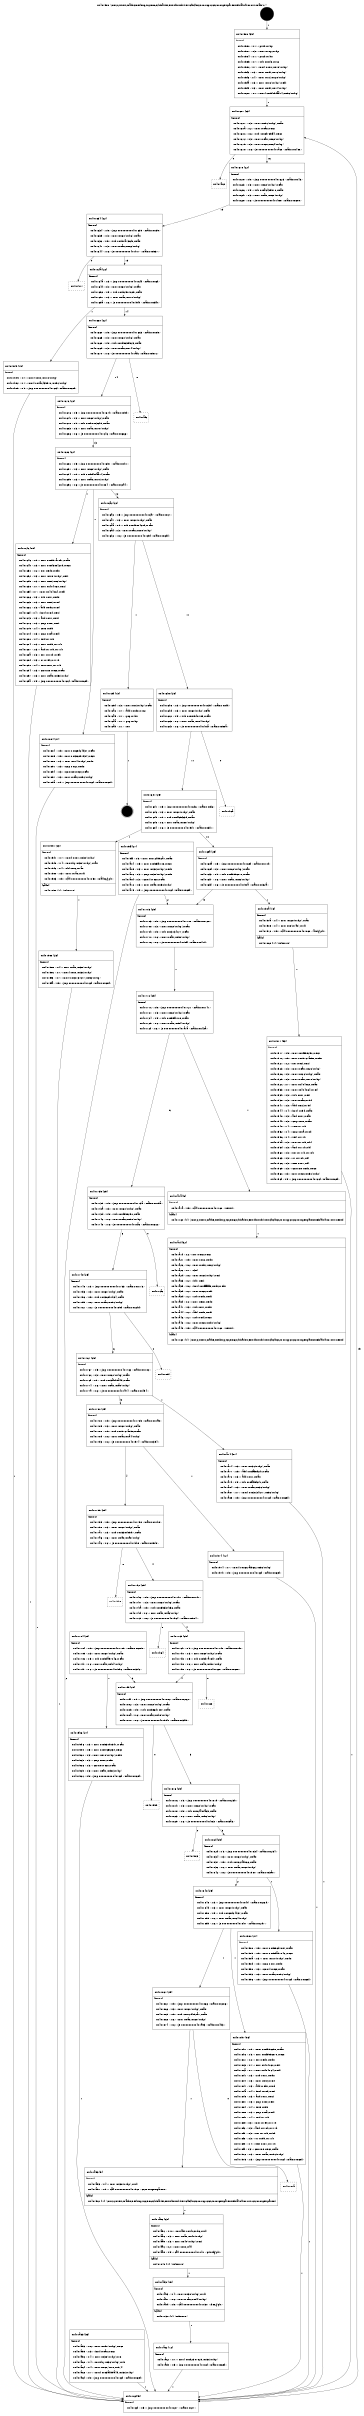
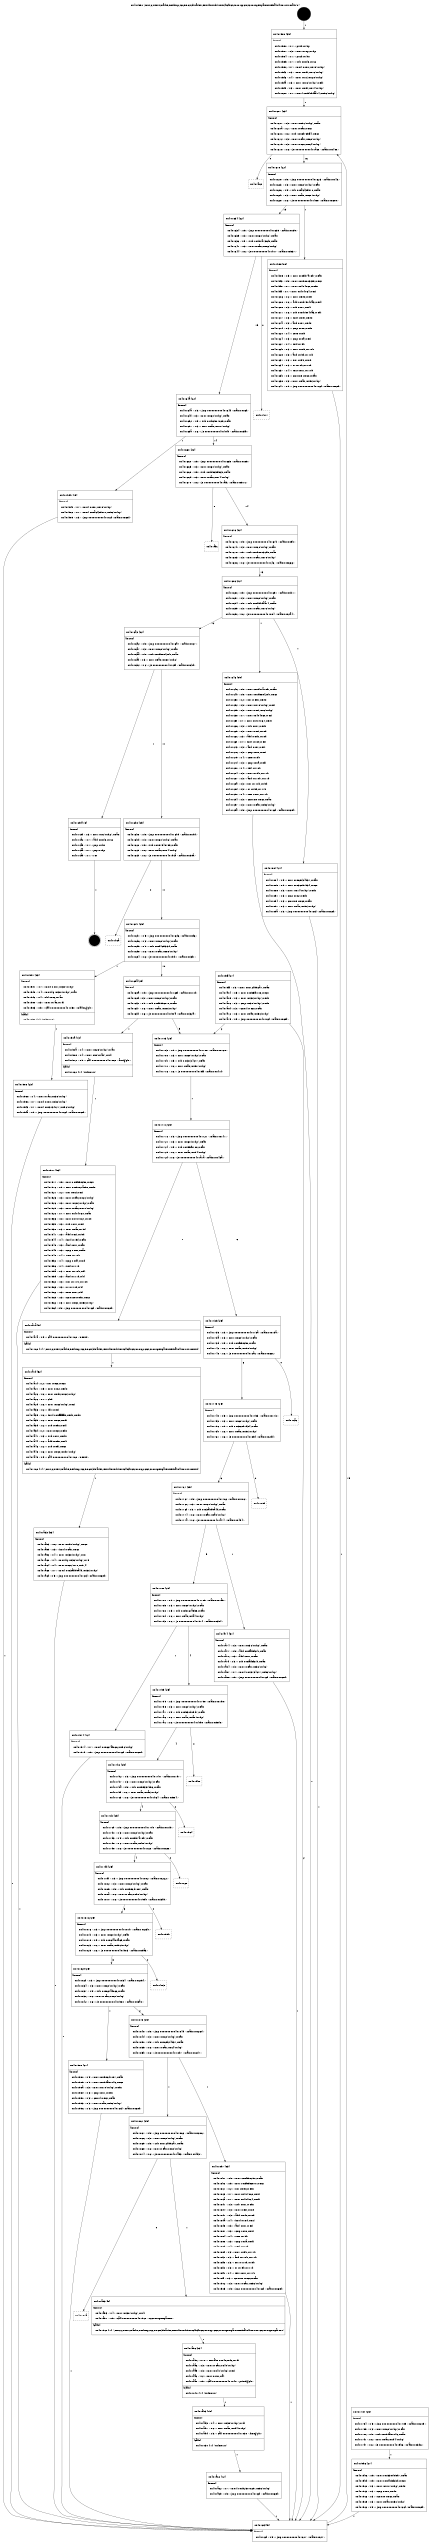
none -> (305, 325)
none -> (87, 1500)
(131, 1678) -> none
